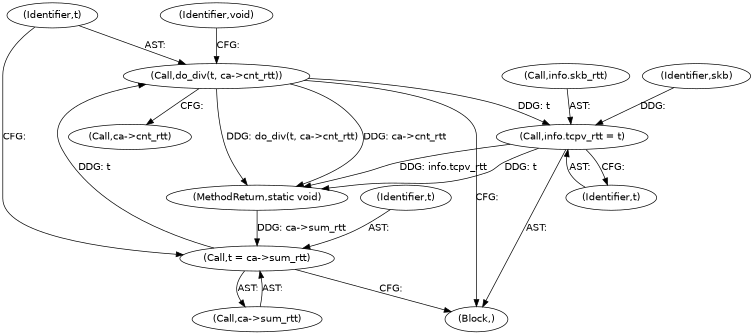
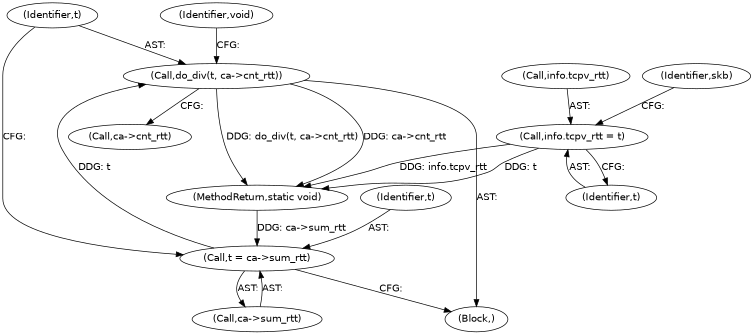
(566, 76) -> (566, 76)
(428, 90) -> none
(655, 107) -> (655, 107)
(489, 198) -> (489, 198)
(526, 225) -> none
